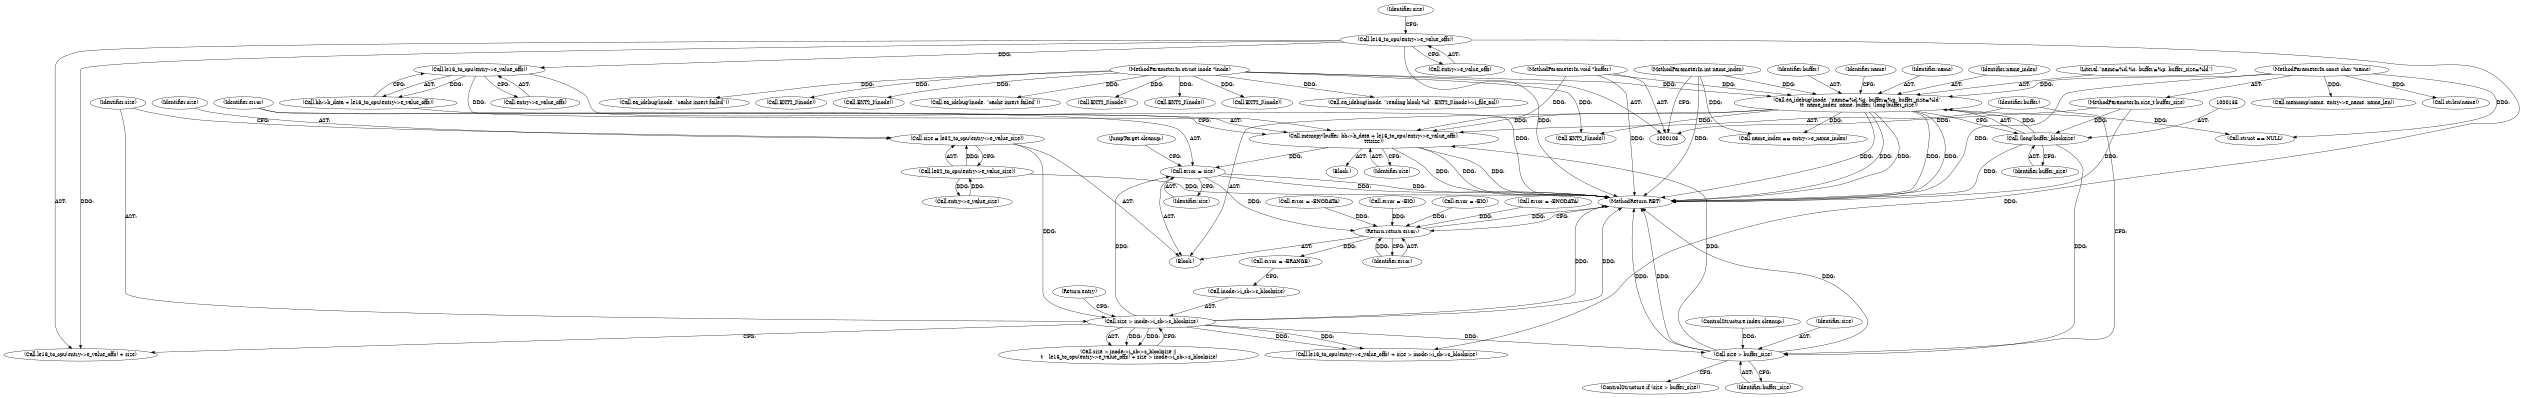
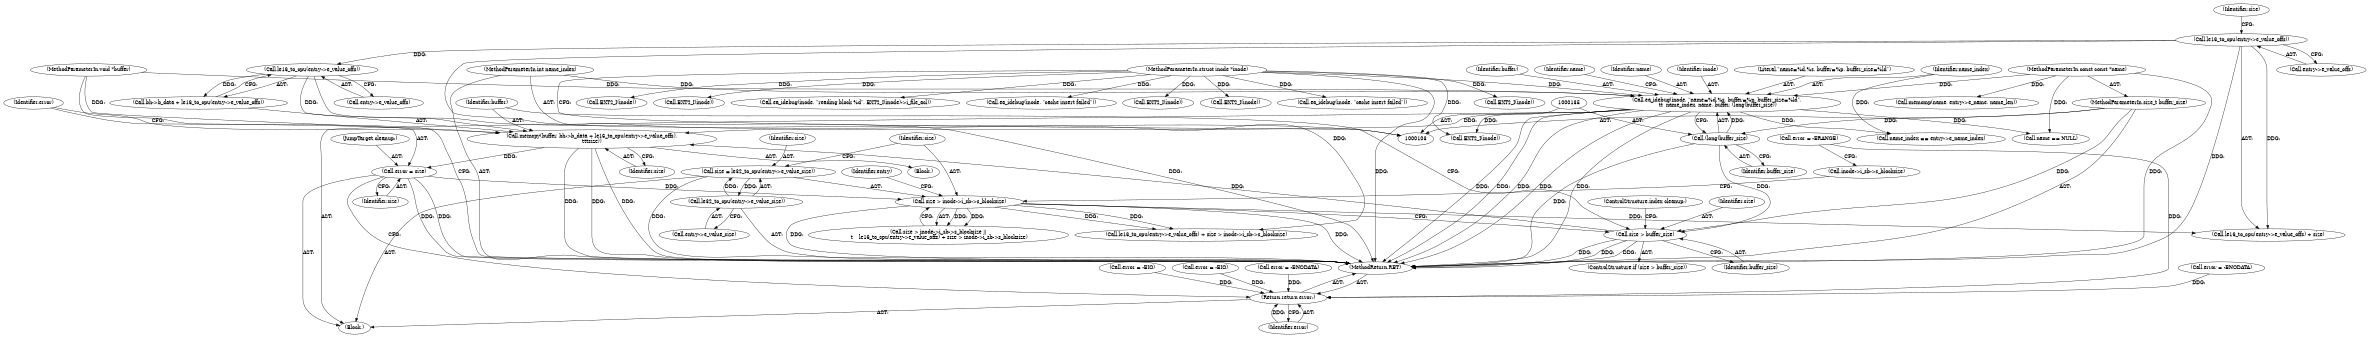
none -> (1698, 70)
(2322, 70) -> (2077, 70)
(1649, 91) -> (1490, 114)
(1637, 103) -> (566, 103)
(1686, 103) -> (550, 103)
(2456, 103) -> none
none -> (1434, 106)
(1714, 119) -> (1876, 86)
(1944, 121) -> (1606, 121)
(1638, 139) -> (465, 172)
(1702, 139) -> (485, 172)
(2041, 139) -> (1720, 139)
(2255, 139) -> (2051, 139)
(990, 157) -> (752, 187)
(1176, 157) -> (398, 157)
(2112, 157) -> (2066, 187)
(964, 187) -> (737, 217)
(979, 187) -> (718, 217)
(1193, 187) -> (778, 235)
(1255, 202) -> (395, 235)
none -> (1919, 203)
(1539, 217) -> (1339, 283)
(1563, 217) -> (1363, 283)
(1050, 232) -> (877, 187)
(1115, 234) -> (663, 189)
(1338, 246) -> (1968, 286)
none -> (1088, 257)
(1079, 292) -> (872, 172)
(1211, 307) -> (1727, 187)
(750, 337) -> (1636, 217)
(1472, 337) -> (1422, 217)
(1750, 337) -> (1652, 217)
(1707, 373) -> (1648, 253)
